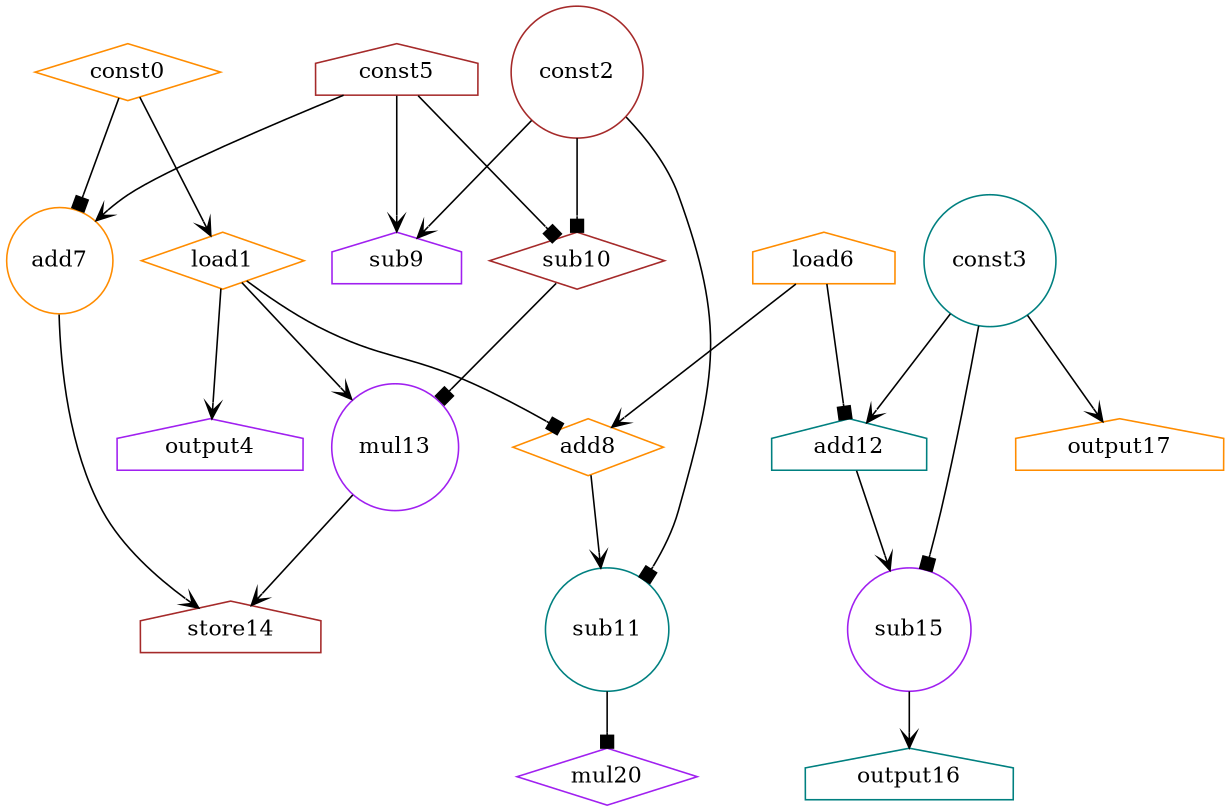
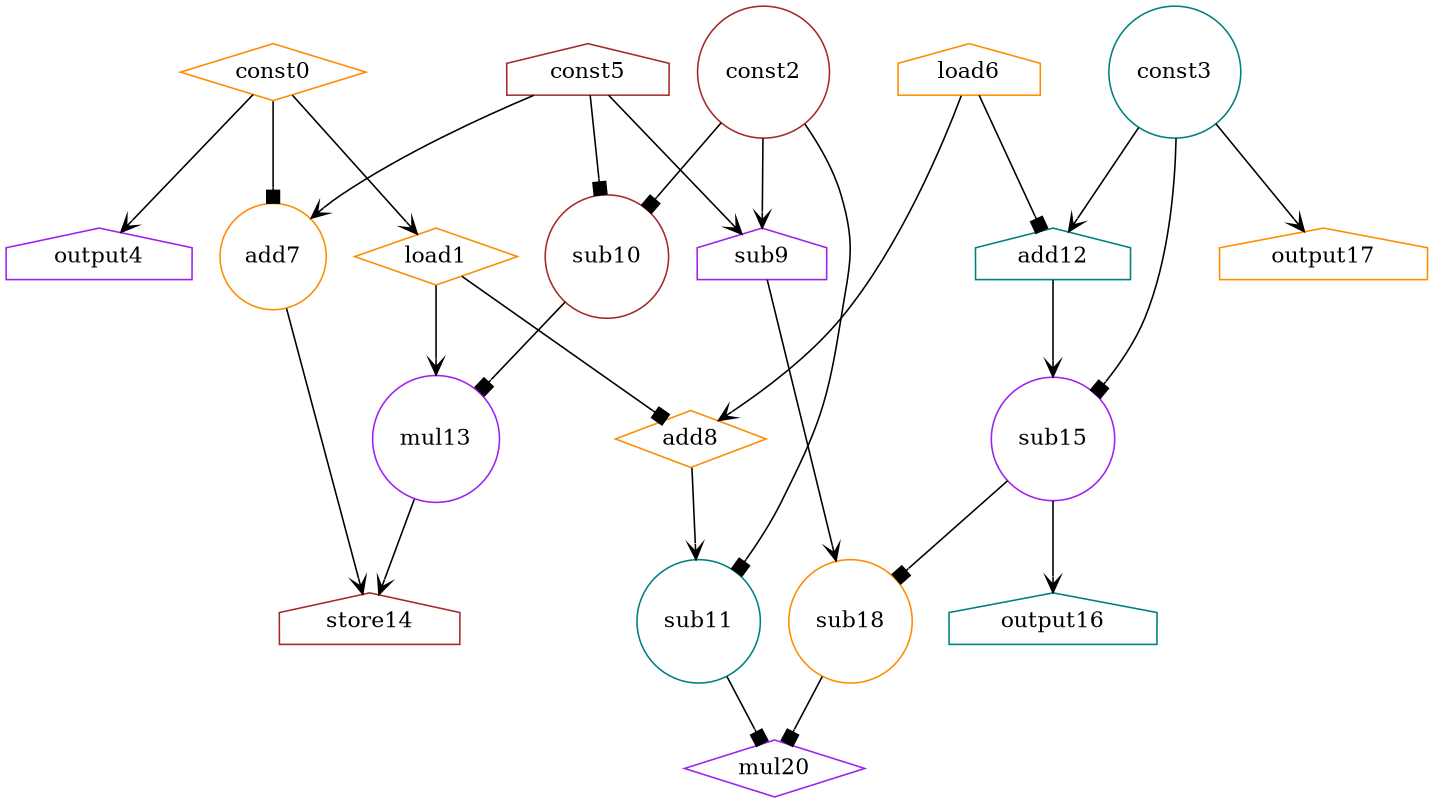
(577, 261) -> (607, 257)
(217, 346) -> (193, 157)
none -> (851, 621)
